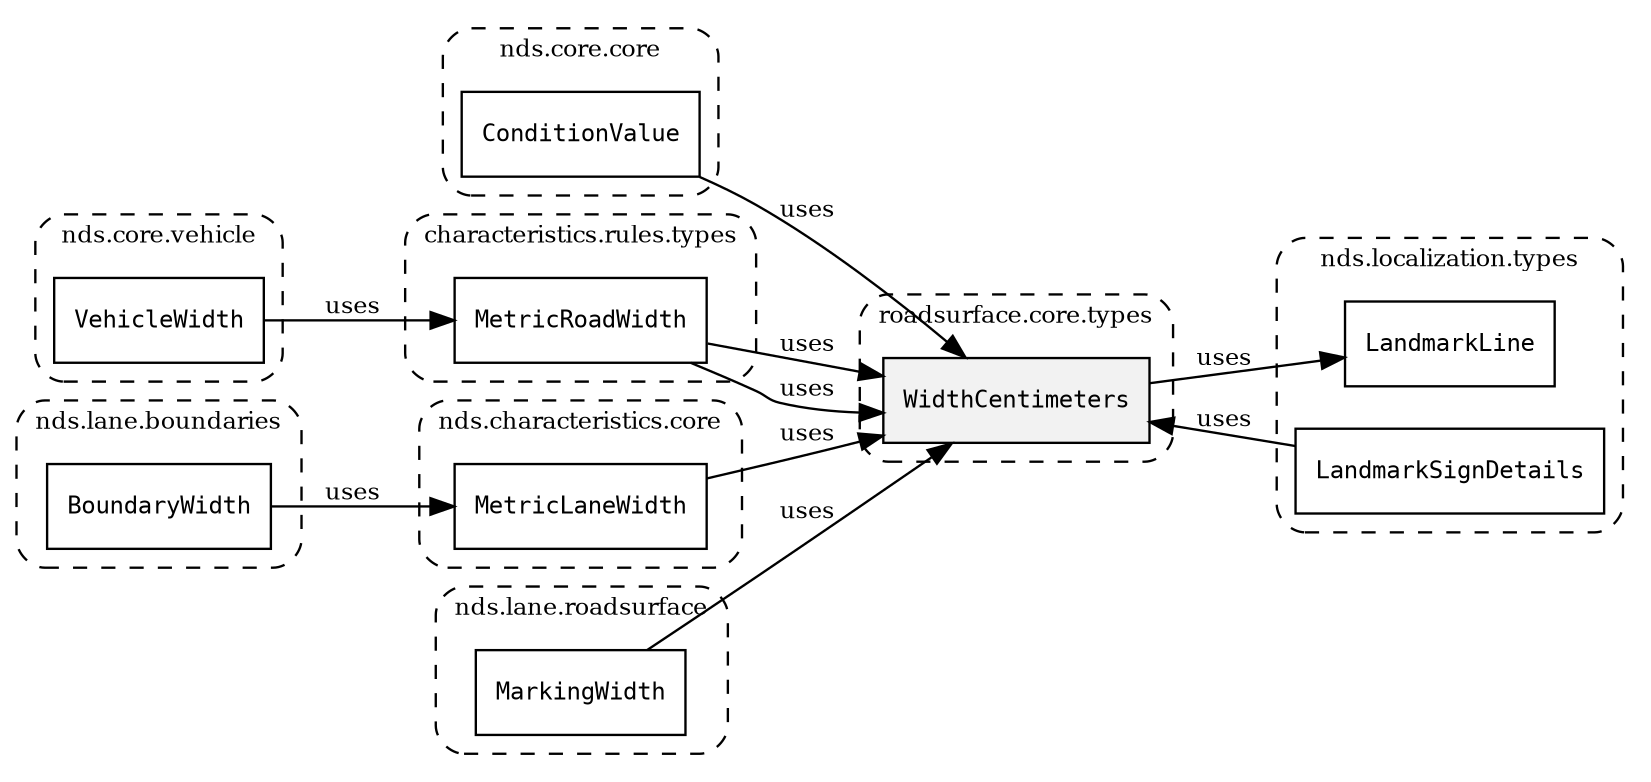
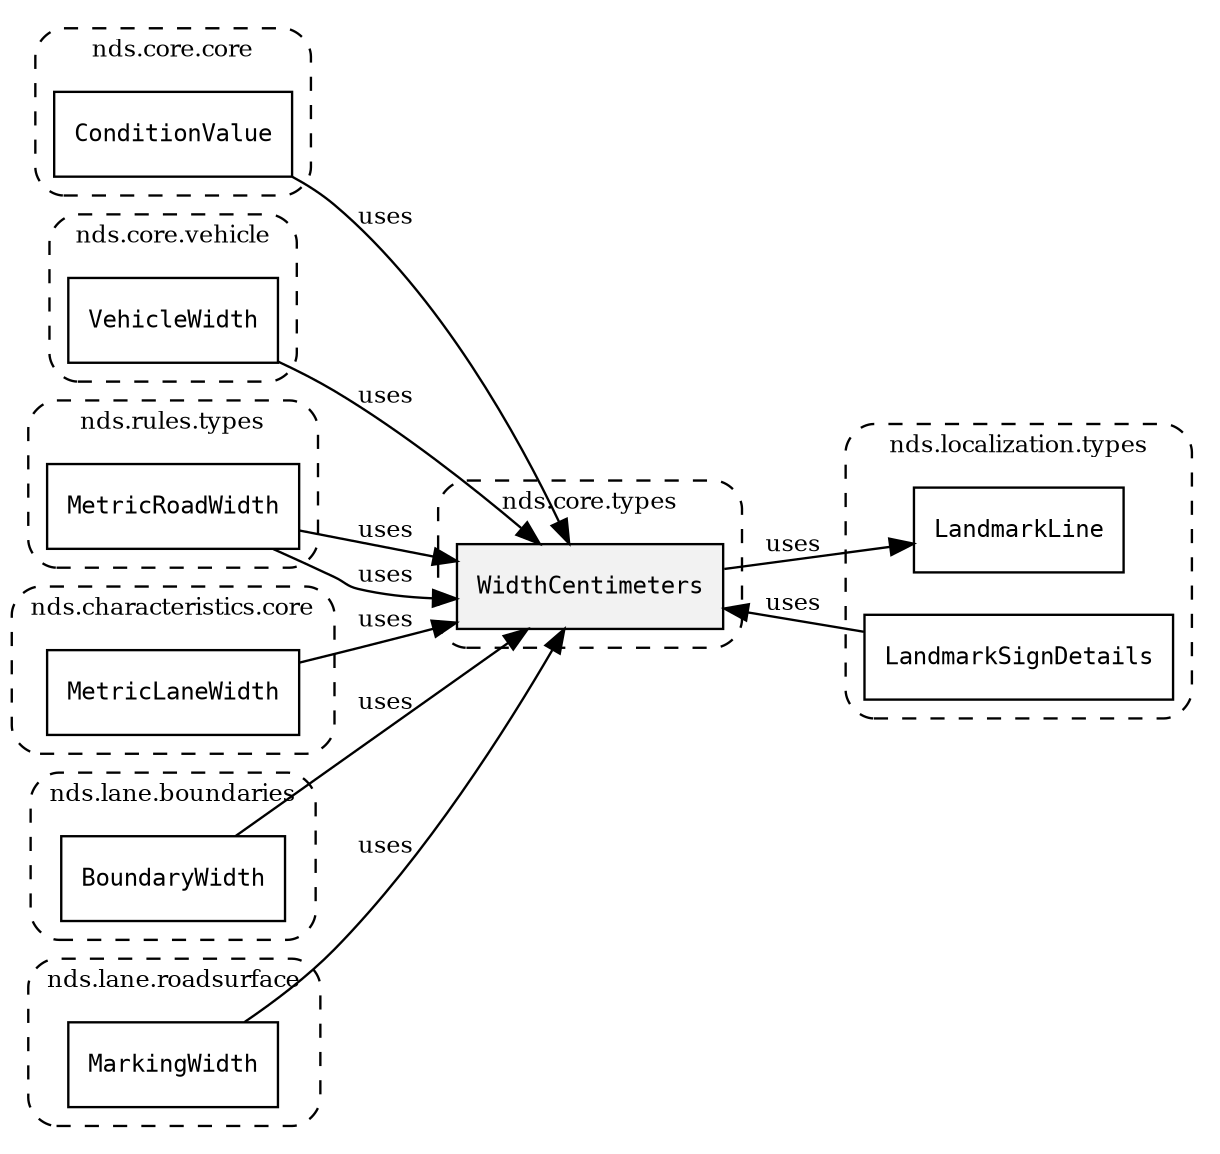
(581, 237) -> (173, 423)
(1016, 317) -> (590, 503)
(347, 320) -> (405, 437)
(351, 506) -> (372, 739)
